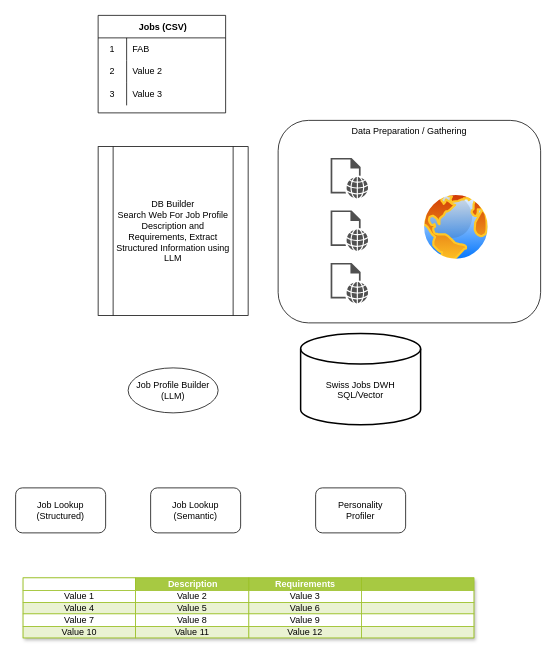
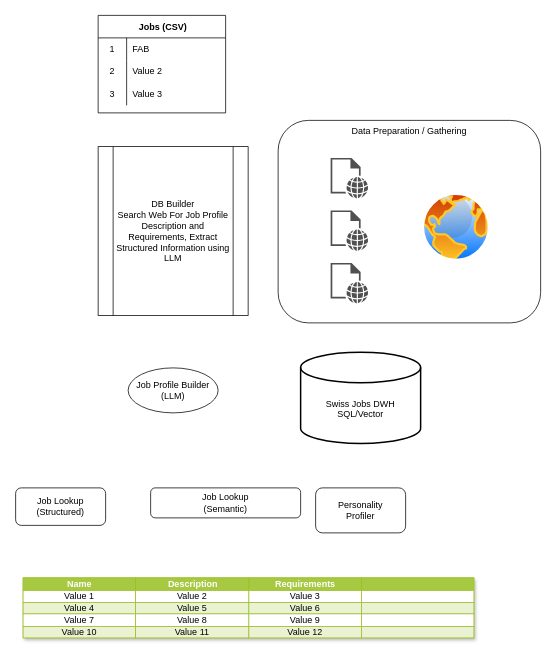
(360, 379) -> (360, 398)
(60, 510) -> (60, 507)
(195, 510) -> (225, 503)
(79, 584) -> (79, 584)
